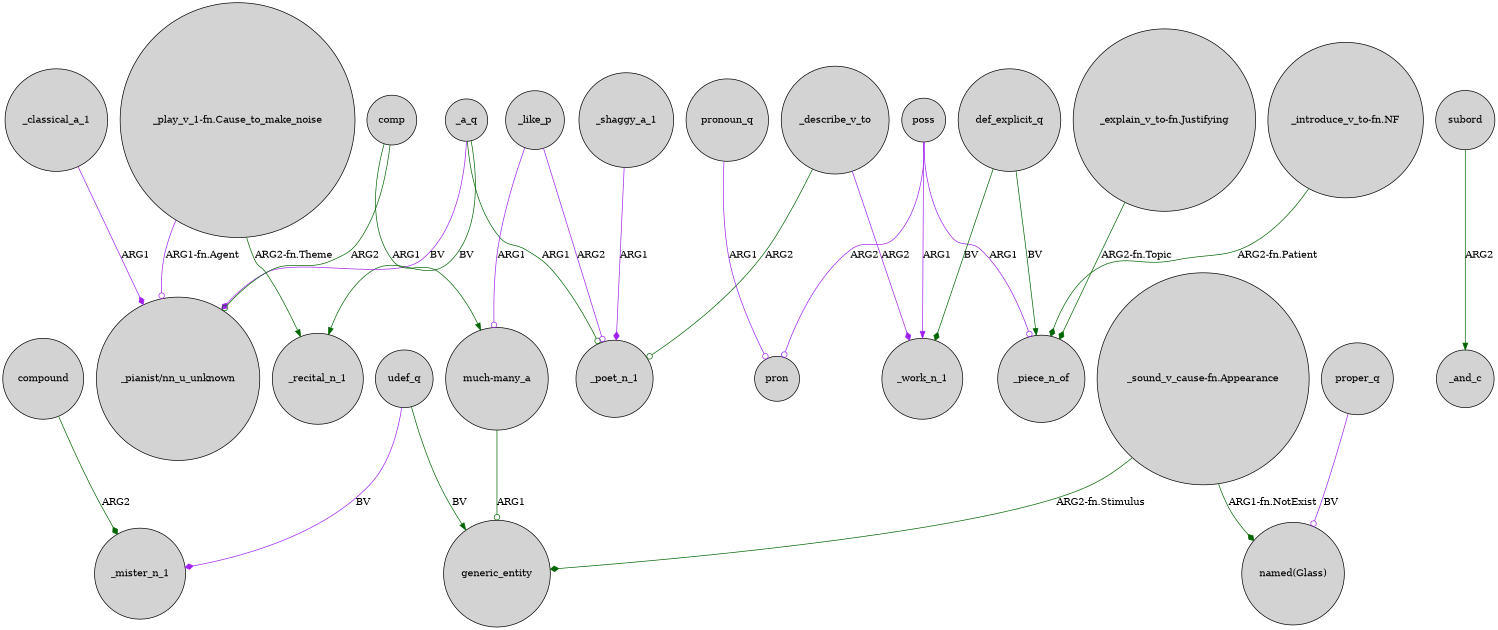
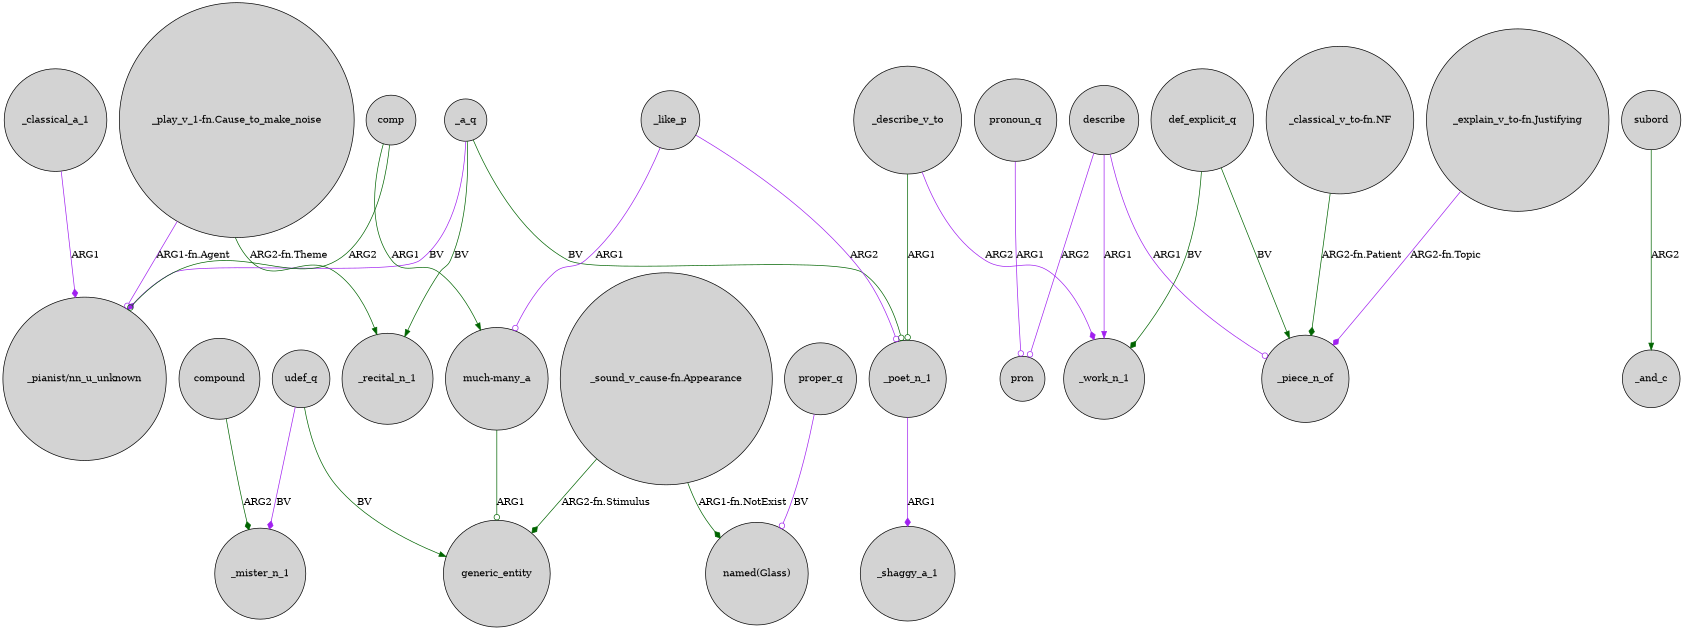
(924, 120) -> (1104, 120)
(1346, 120) -> (1340, 120)
(620, 250) -> (908, 468)
(556, 255) -> (575, 255)
(780, 255) -> (922, 255)
(1095, 264) -> (1400, 265)
